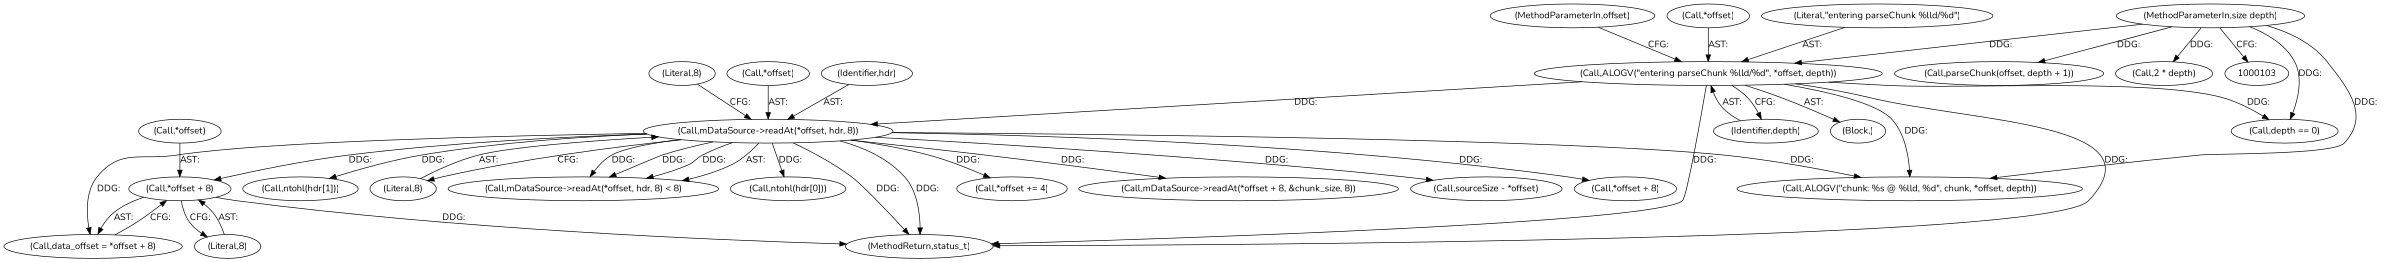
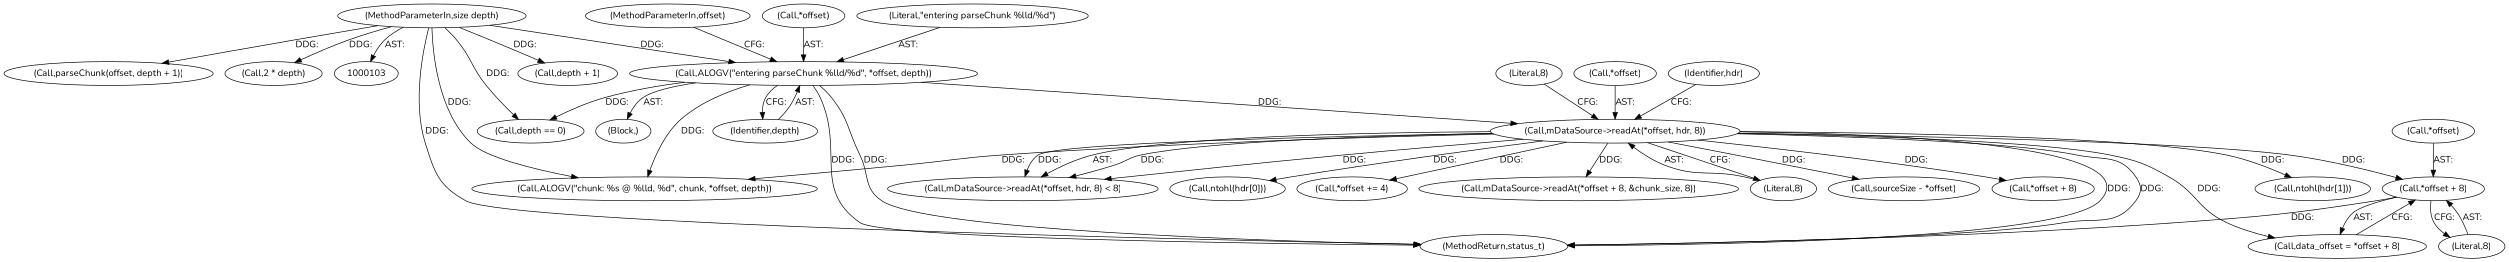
(2248, 45) -> (396, 45)
none -> (568, 74)
(834, 102) -> (1682, 102)
none -> (845, 228)
